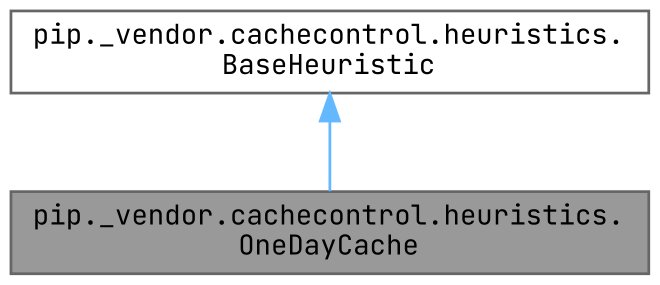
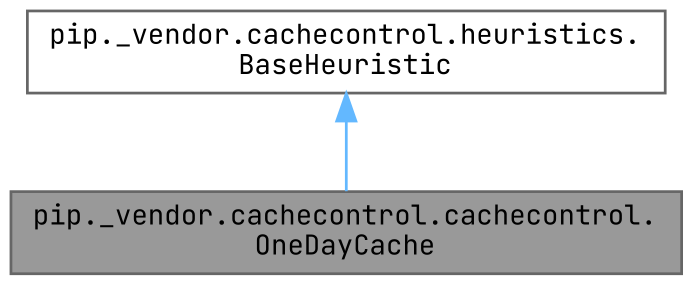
(330, 233) -> (346, 233)
